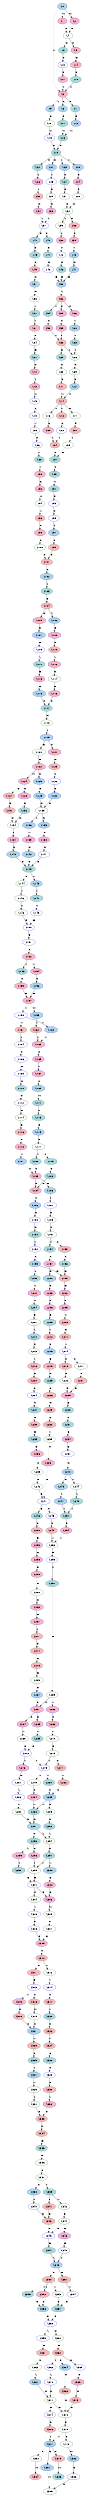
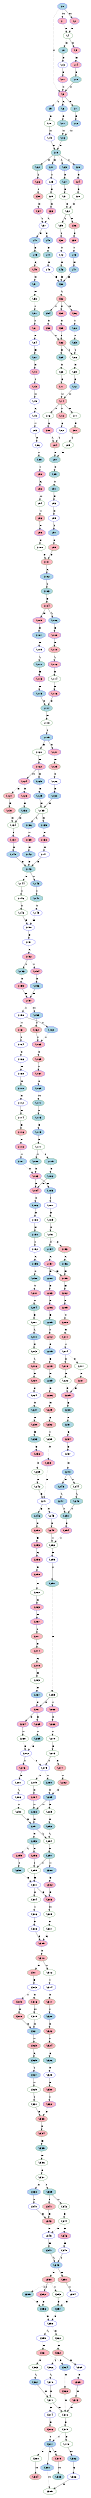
(38, 1059) -> (38, 1059)
